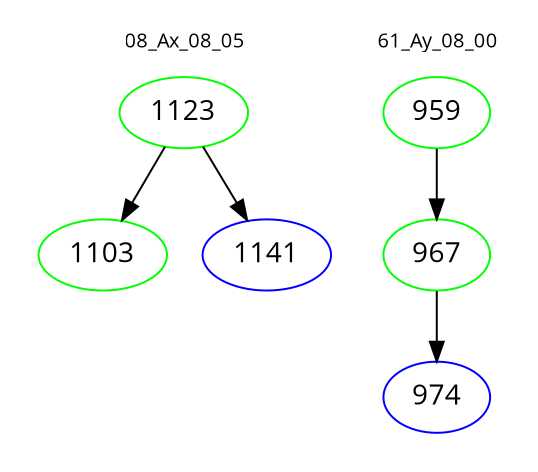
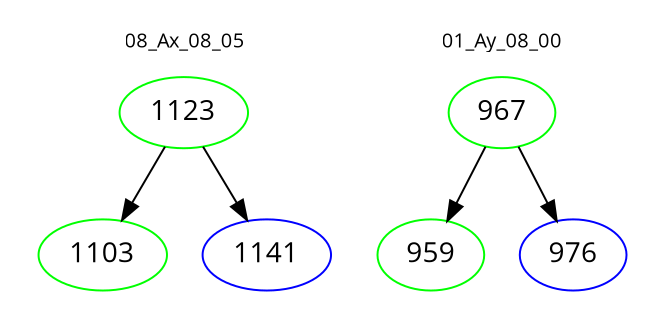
(438, 42) -> (502, 42)
(437, 174) -> (471, 175)
(437, 397) -> (573, 255)
